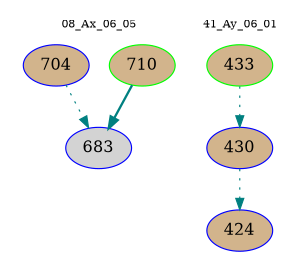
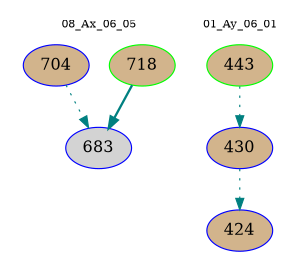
(240, 25) -> (240, 25)
(142, 65) -> (142, 65)
(240, 65) -> (240, 65)
